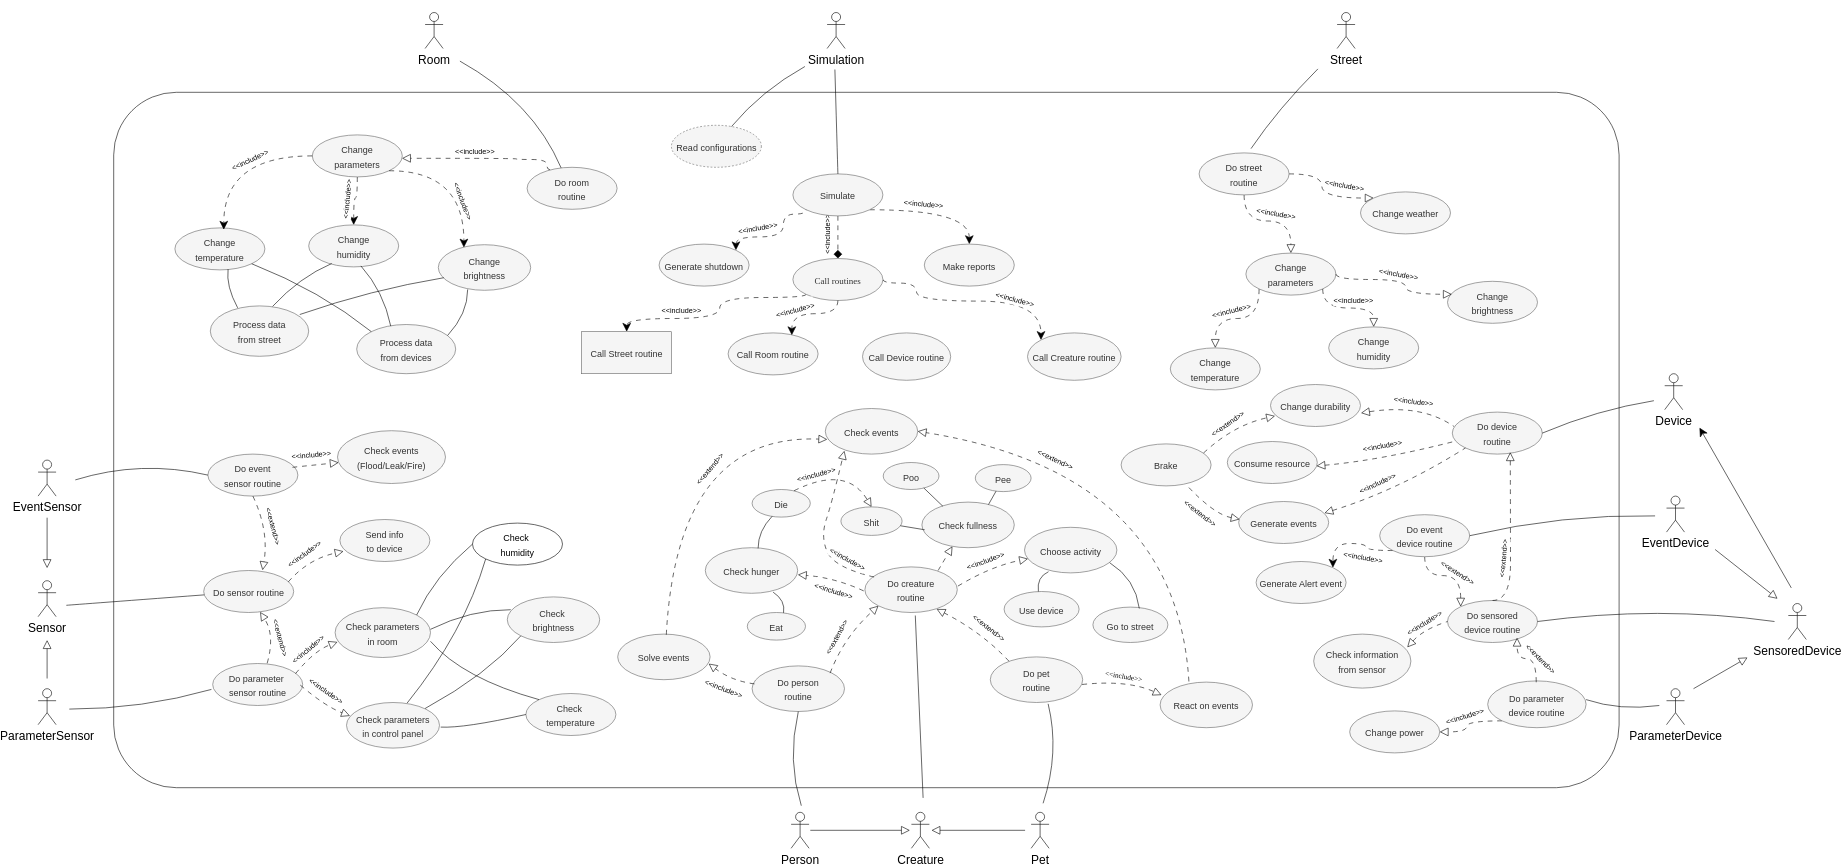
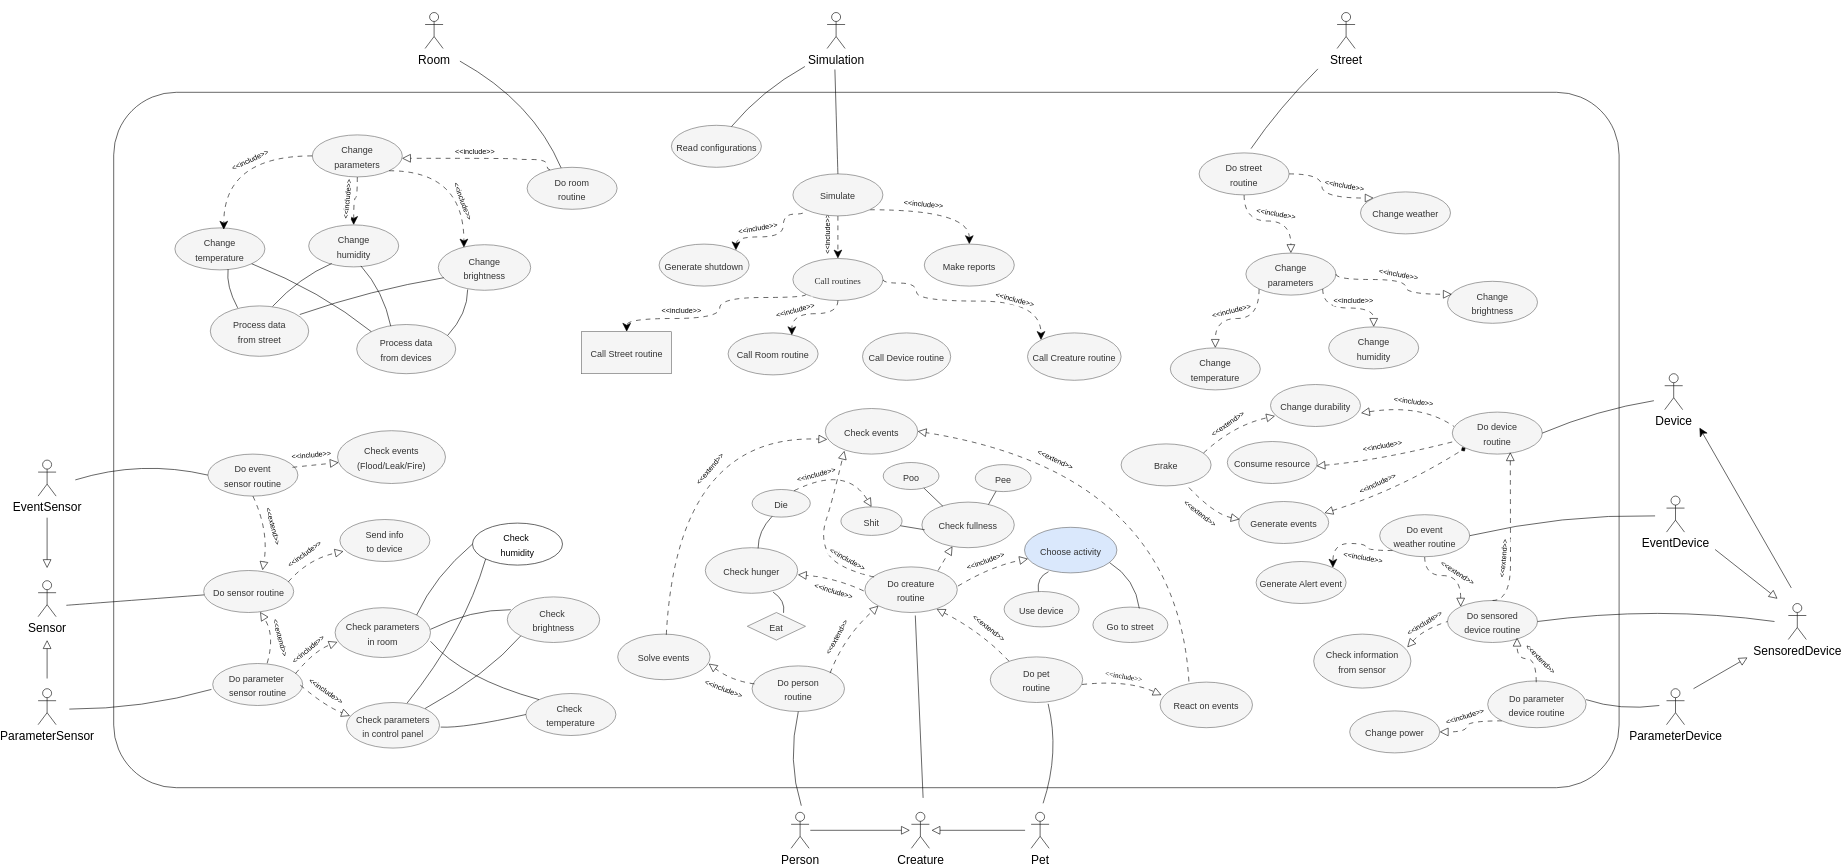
(716, 146) -> (716, 146)
(838, 249) -> (838, 249)
(1462, 450) -> (1460, 451)
(1425, 536) -> (1425, 536)
(1071, 550) -> (1071, 550)
(776, 626) -> (776, 626)
